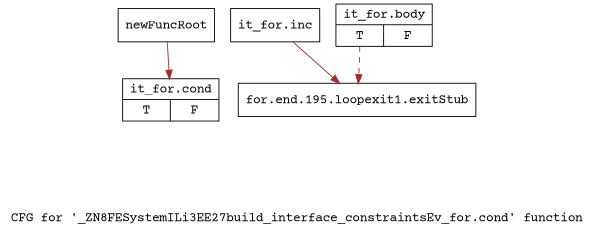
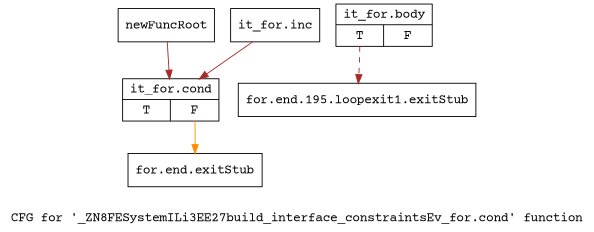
(313, 60) -> (230, 58)
none -> (195, 170)
